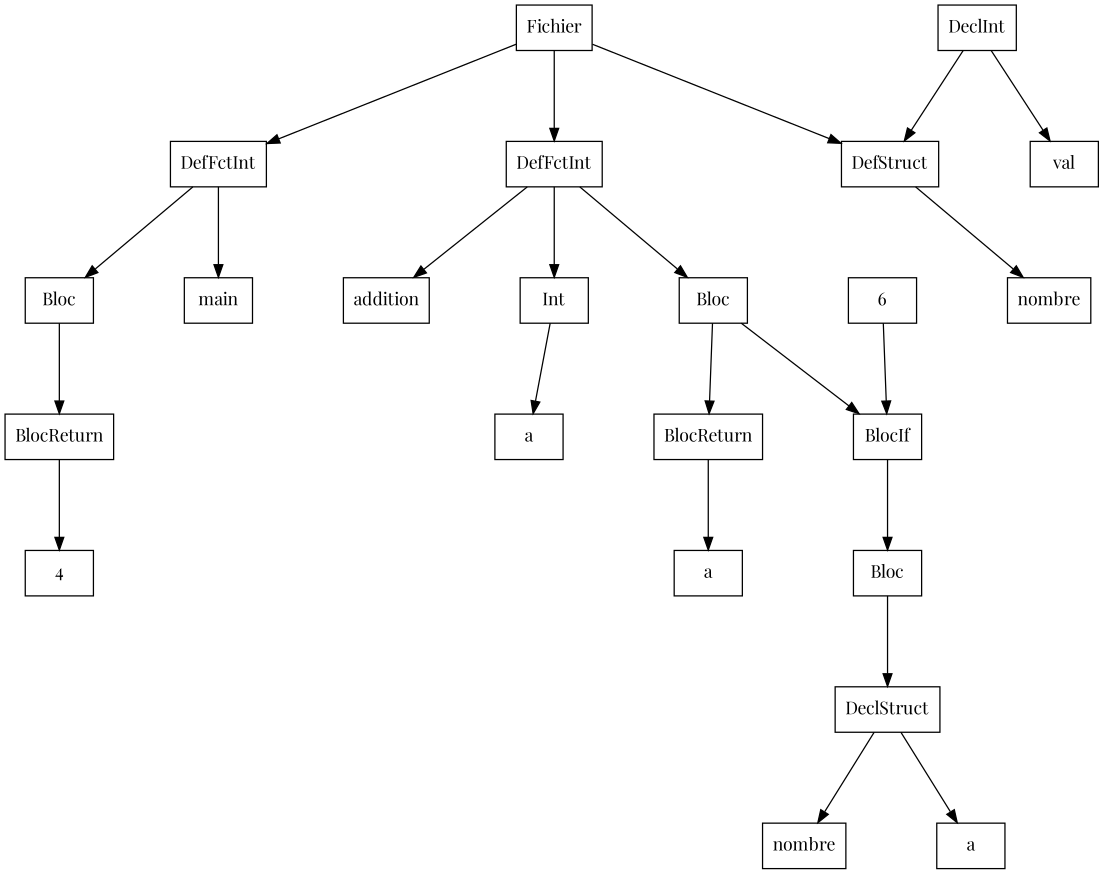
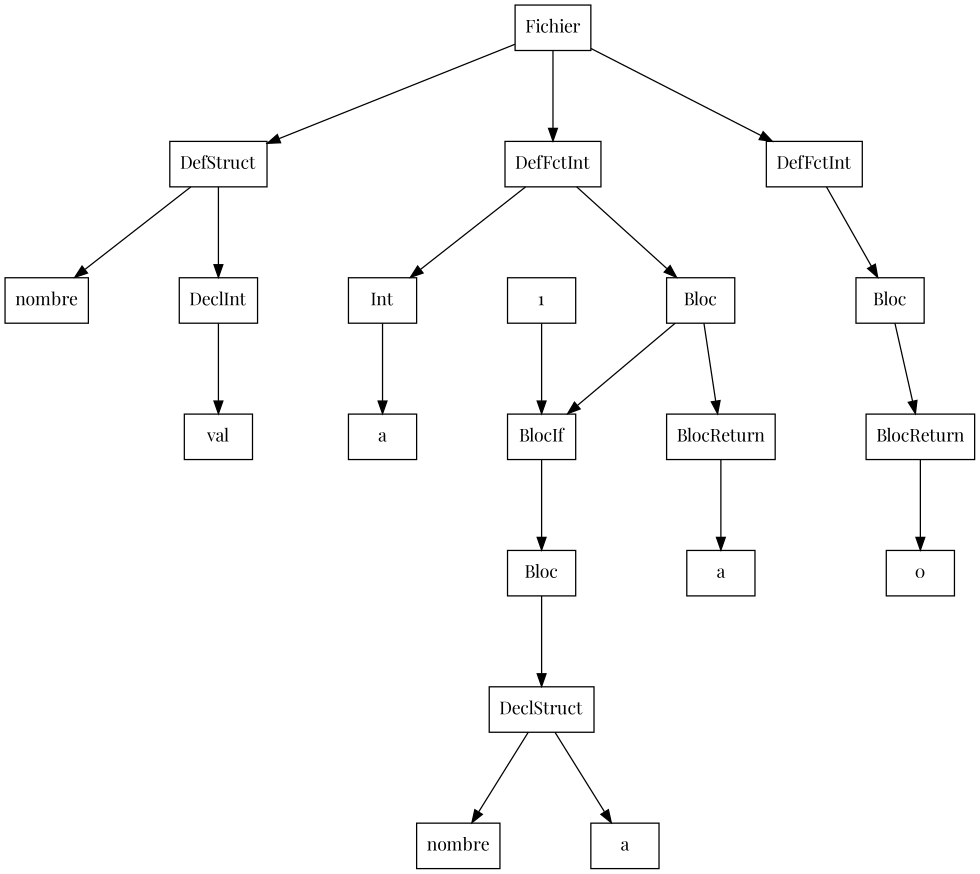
(937, 90) -> (218, 226)
(218, 300) -> none
(386, 300) -> none
(882, 300) -> (542, 300)
(59, 573) -> (920, 573)
